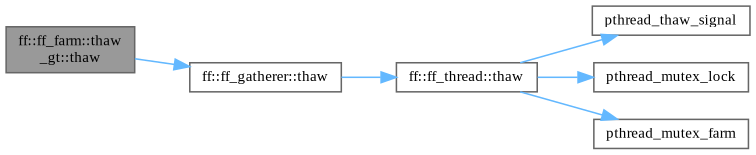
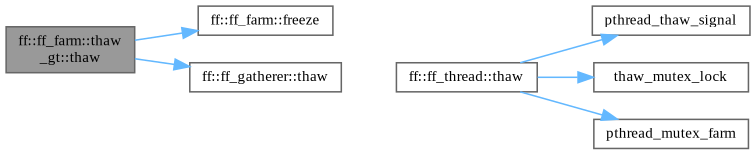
none -> (266, 21)
(361, 77) -> none
(671, 77) -> (671, 77)
